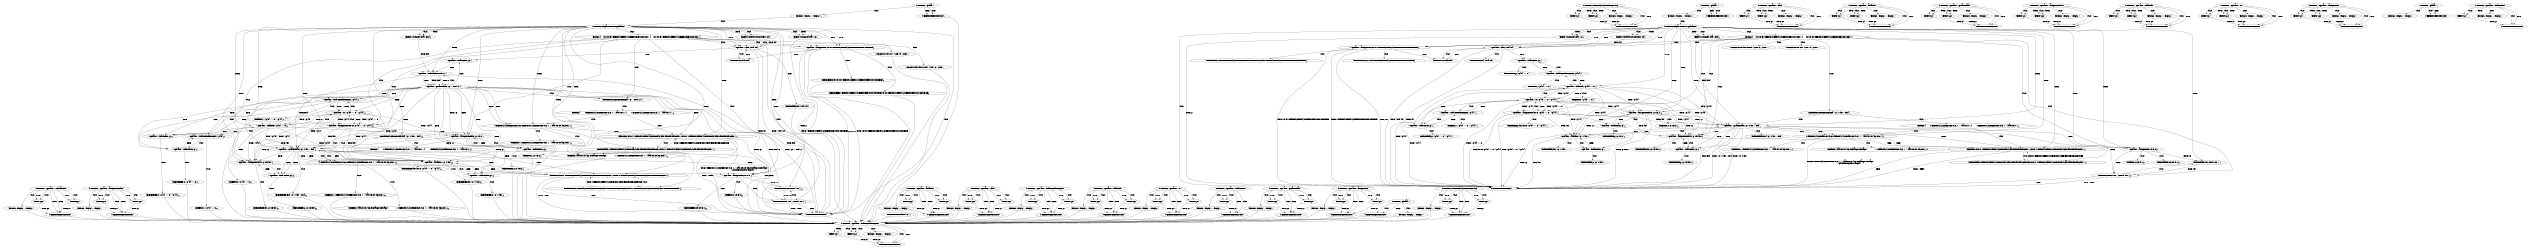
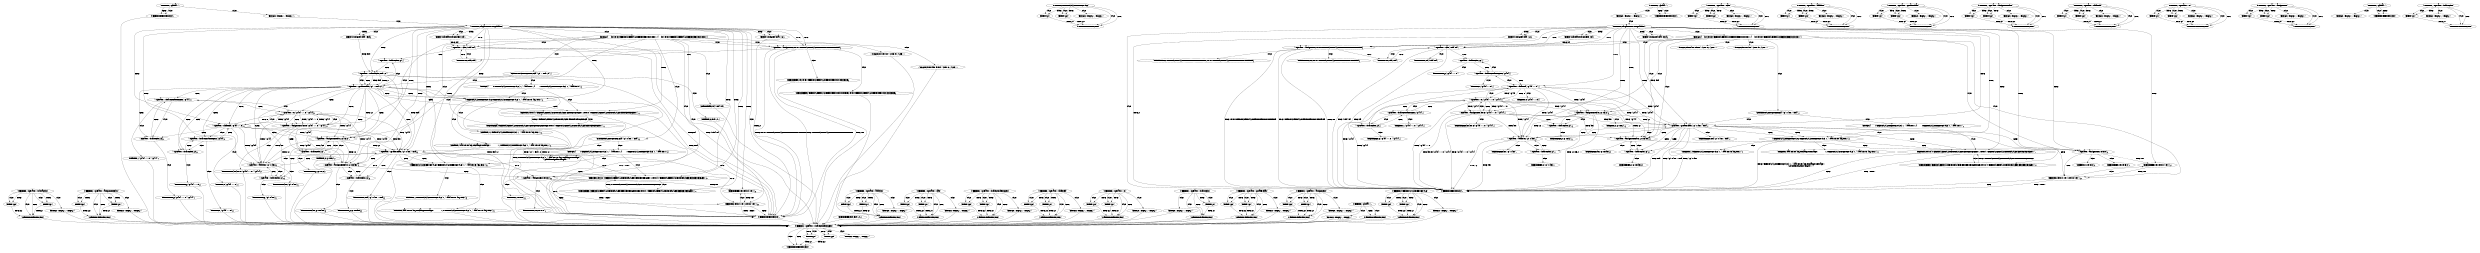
(530, 94) -> (448, 80)
none -> (711, 119)
